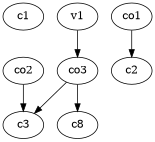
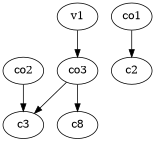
(23, 17) -> none
